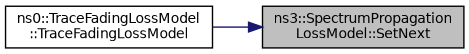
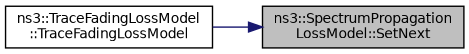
(109, 27) -> (109, 27)
